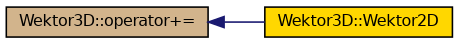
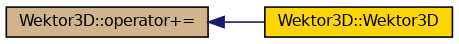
(359, 22) -> (359, 22)
